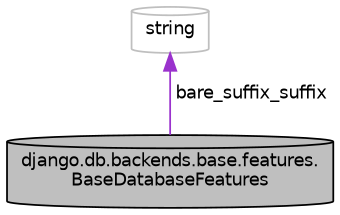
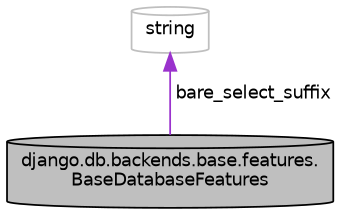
(249, 94) -> (251, 94)
